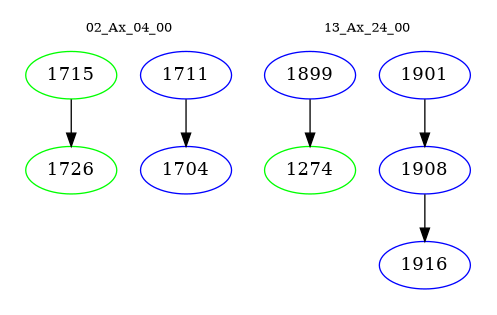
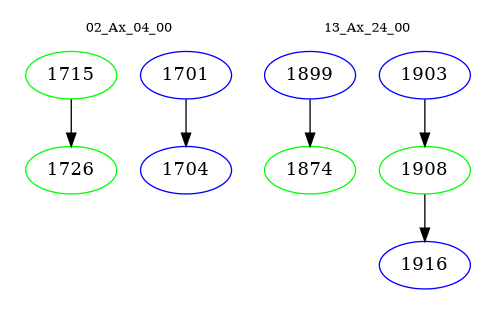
(186, 75) -> (186, 75)
(425, 75) -> (425, 75)
(310, 170) -> (310, 170)
(425, 170) -> (425, 170)
